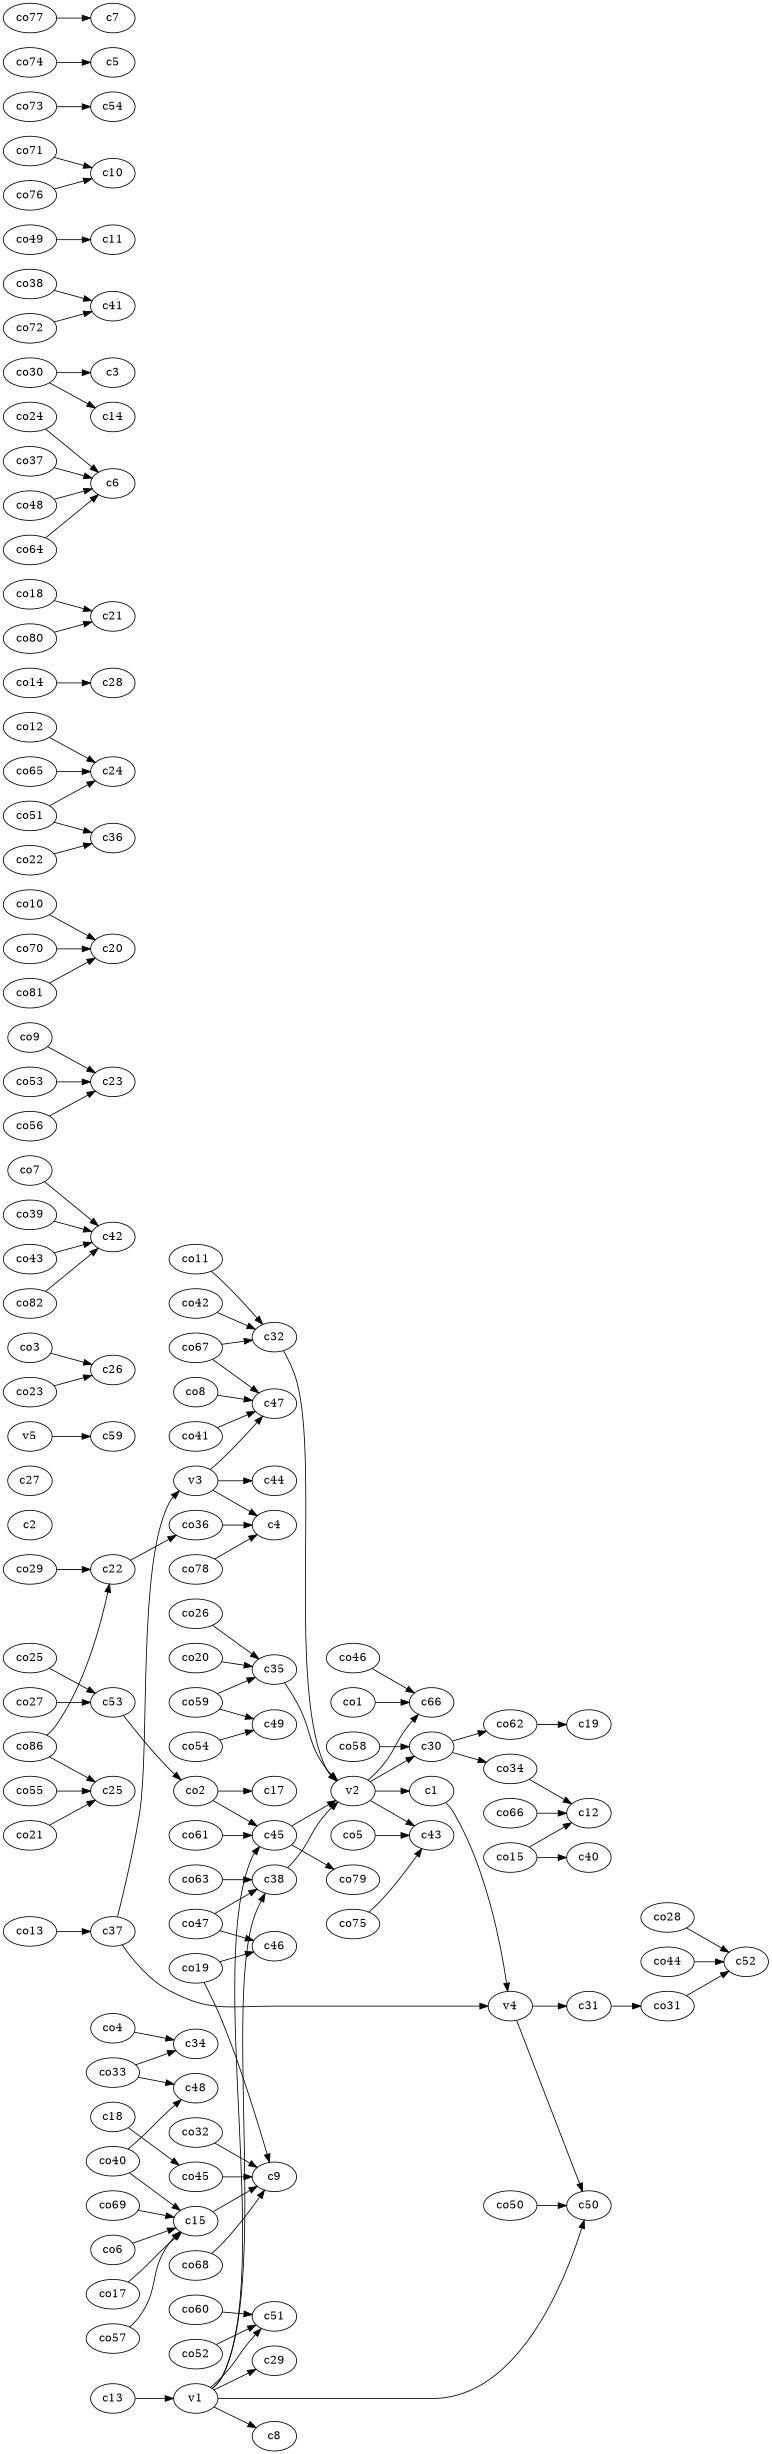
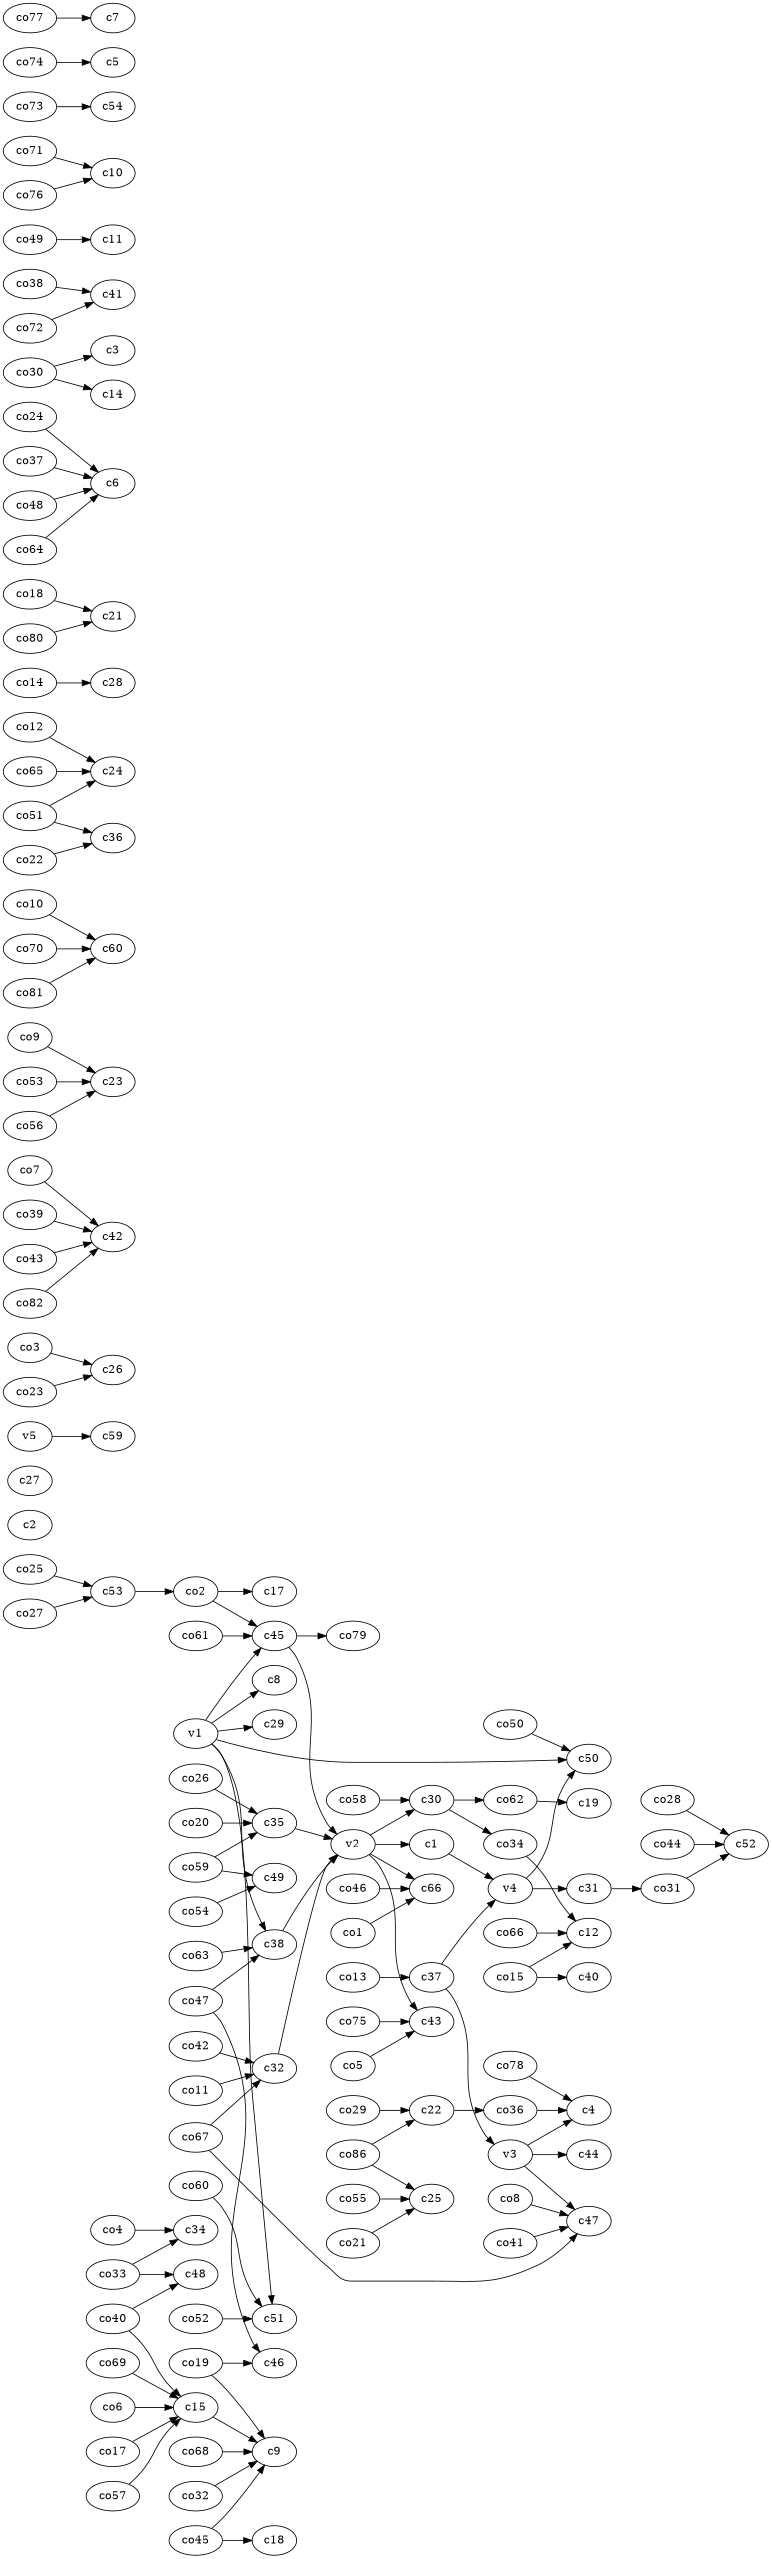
(113, 949) -> (113, 949)
(150, 2144) -> (233, 2540)
(113, 2398) -> none
